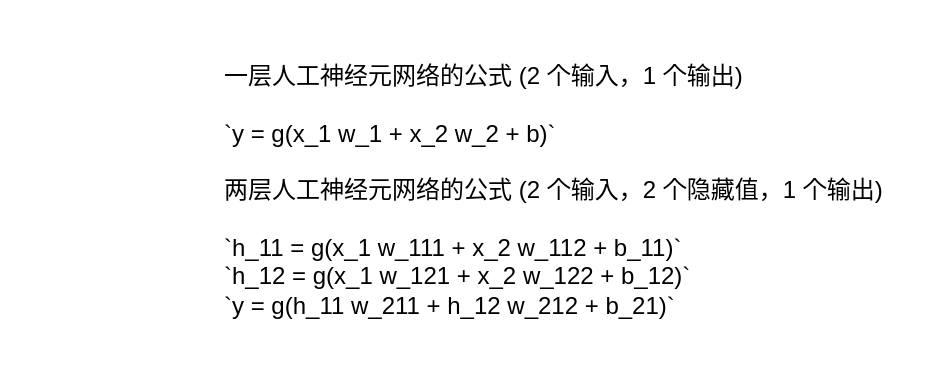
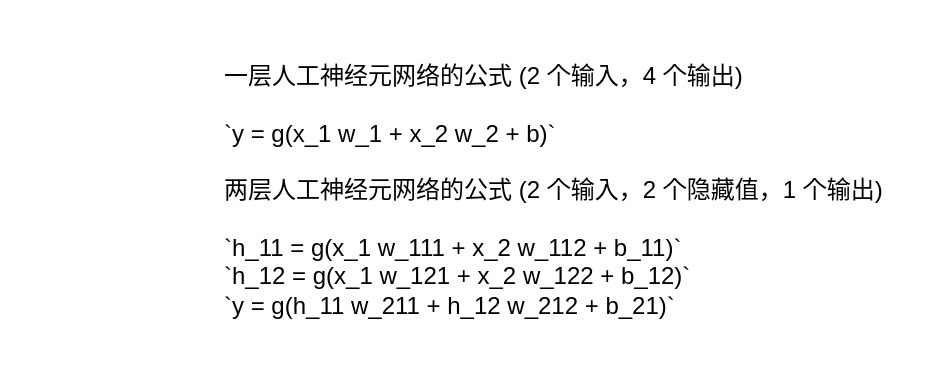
(561, 191) -> (561, 191)
